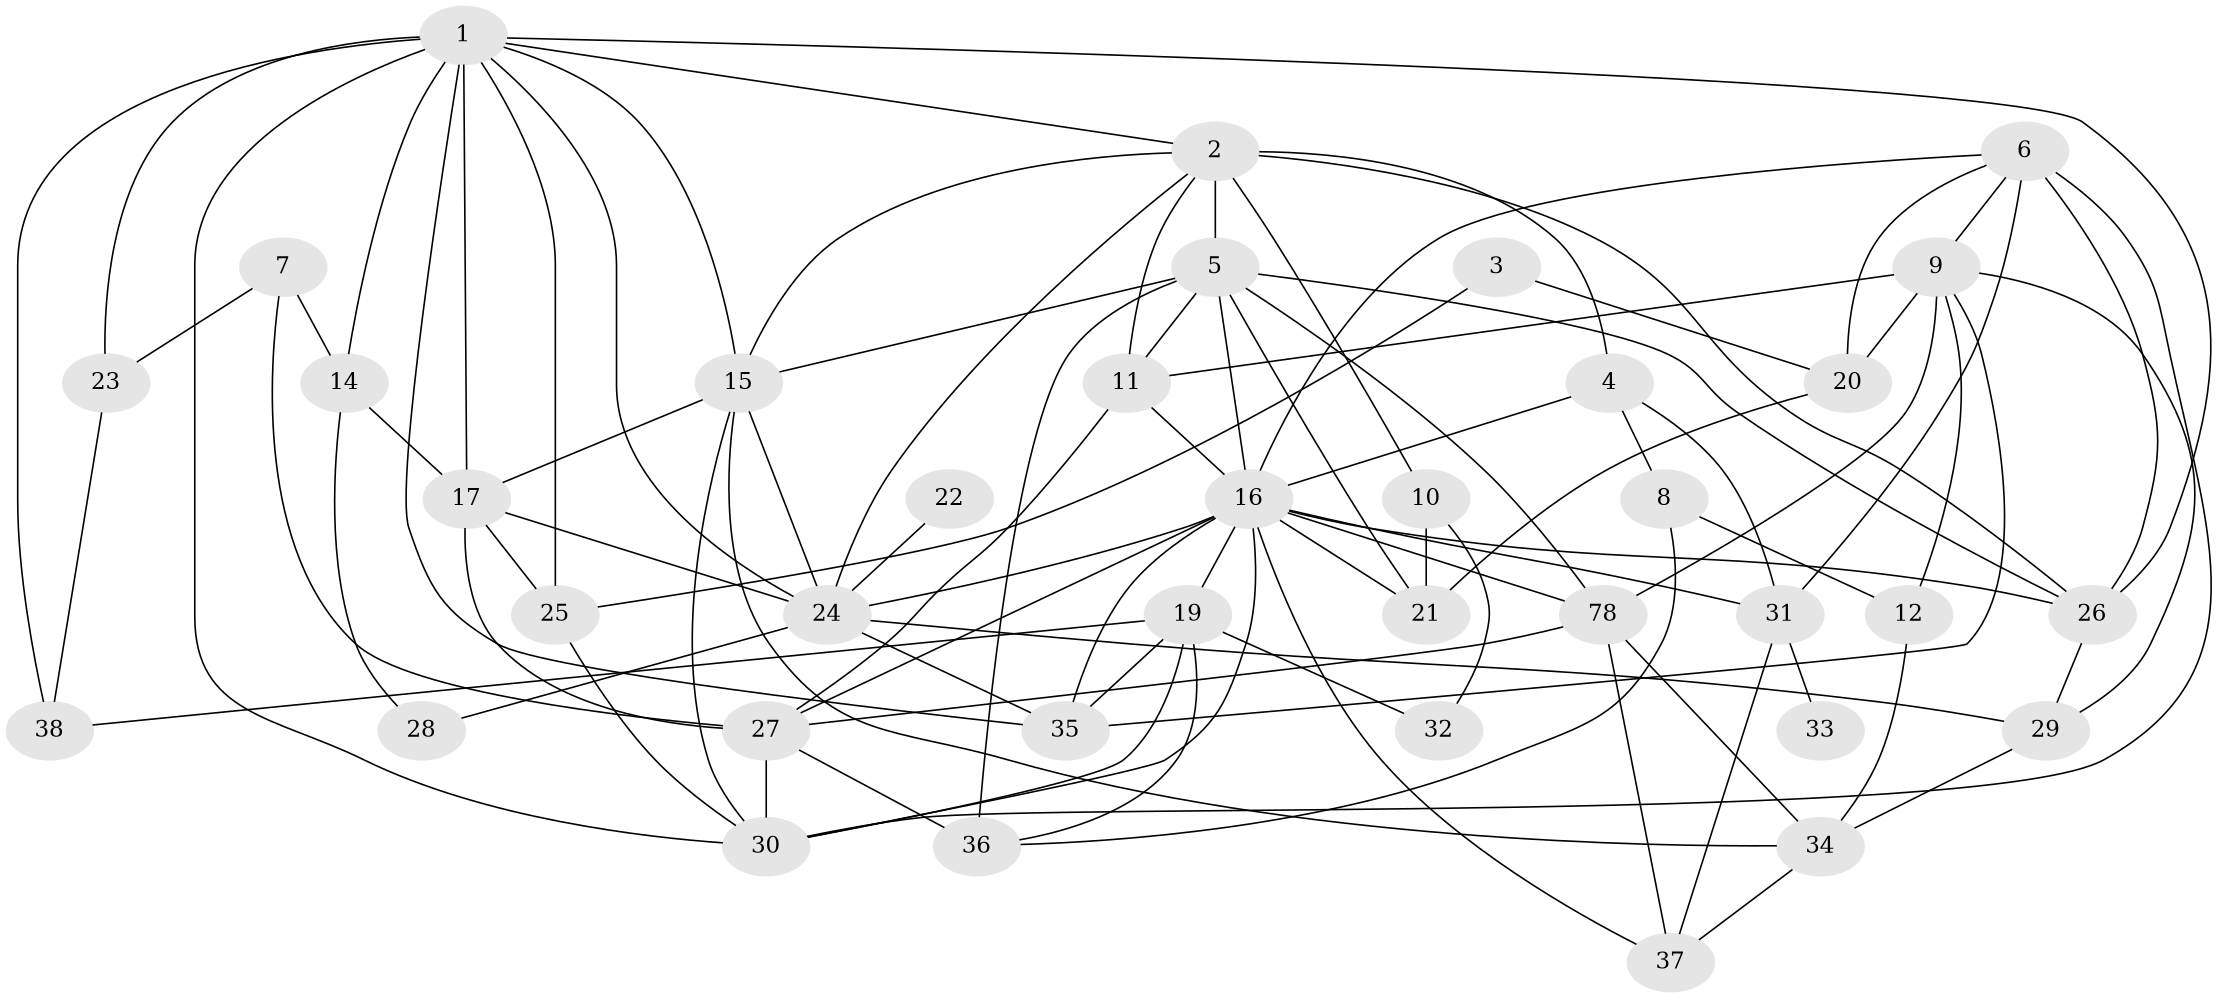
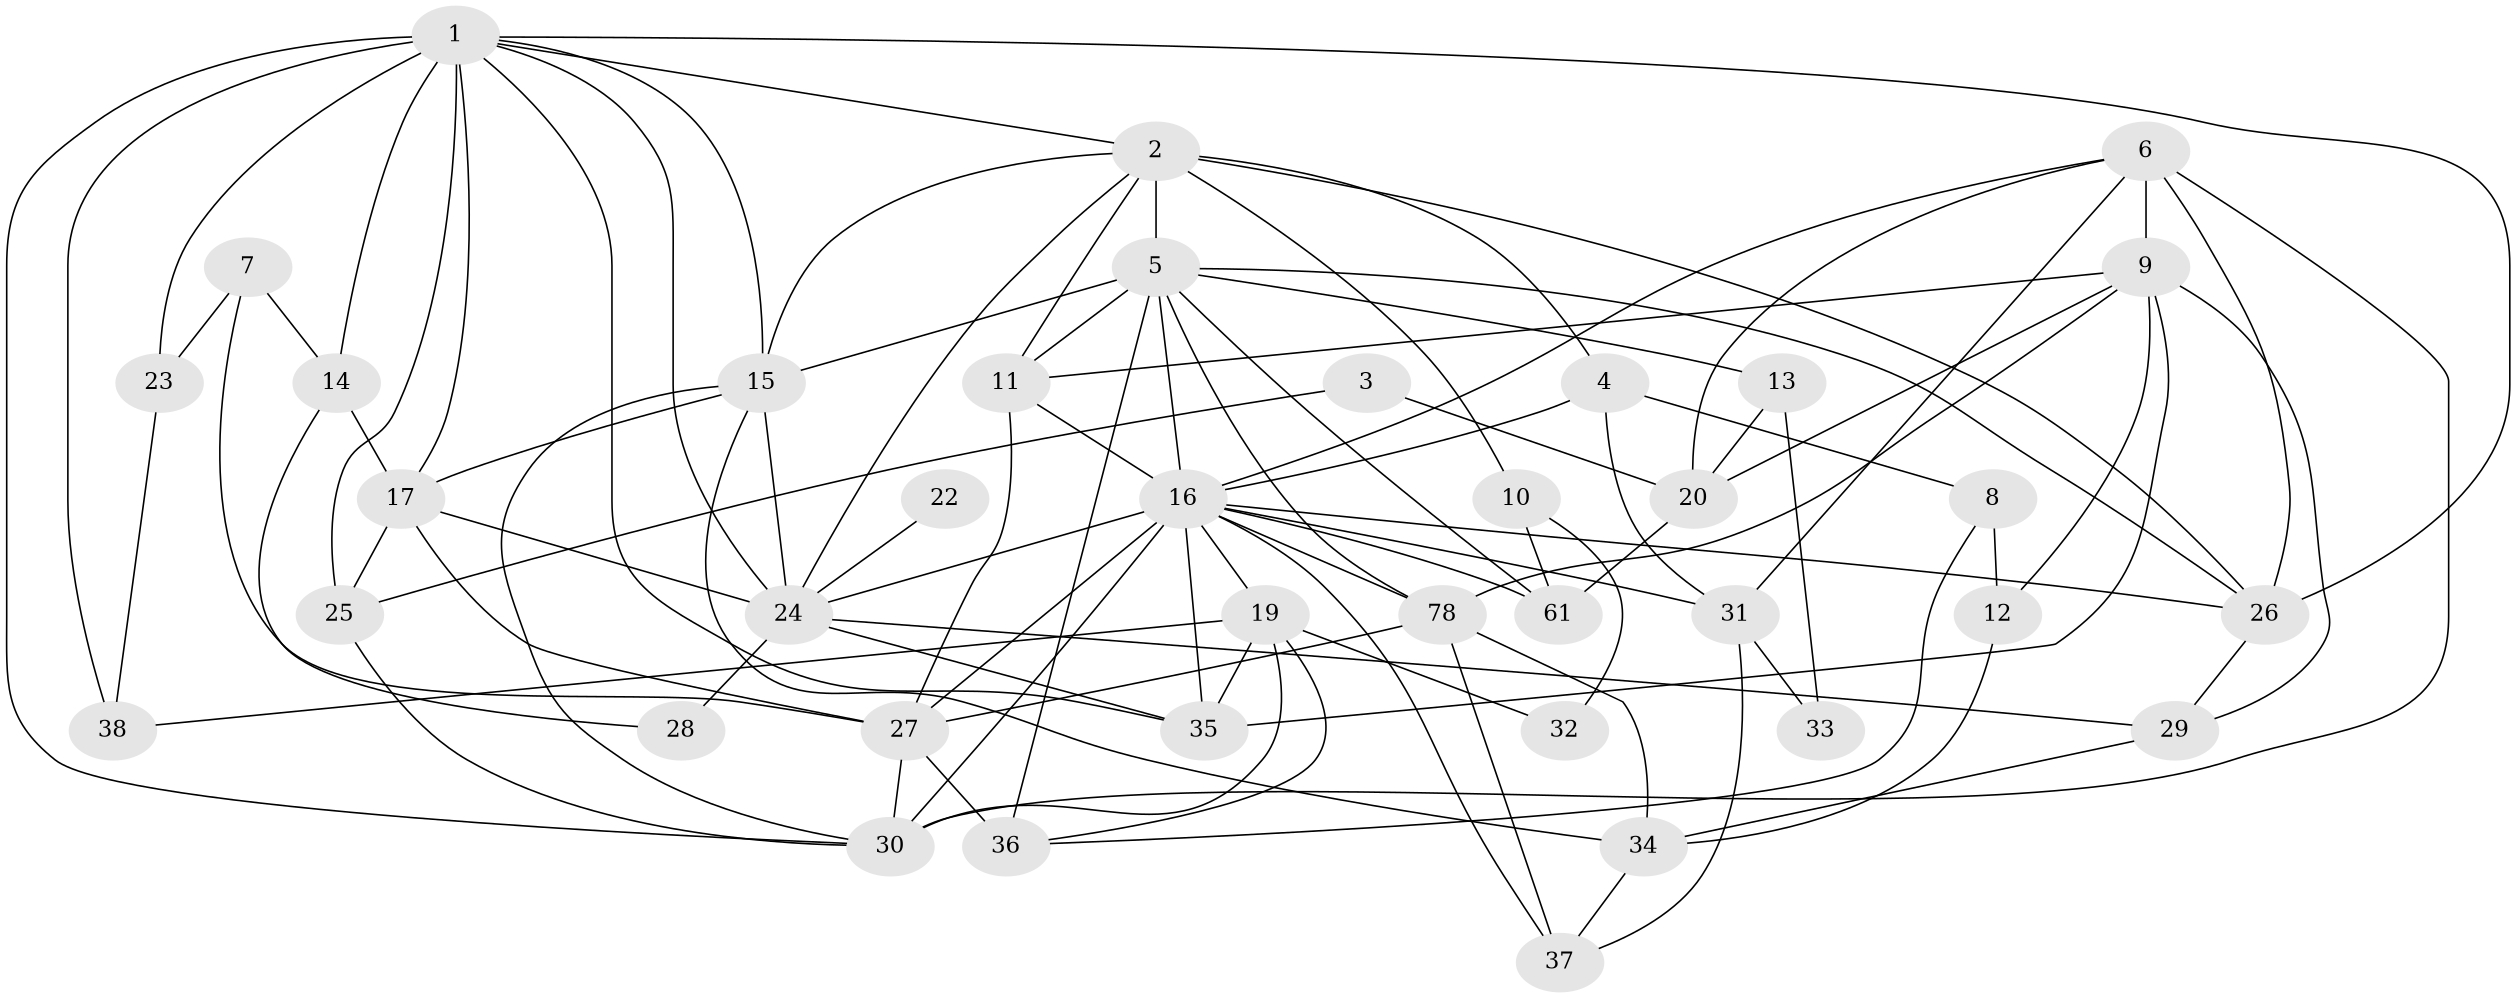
none -> (1782, 383)
(1426, 615) -> (1558, 615)
